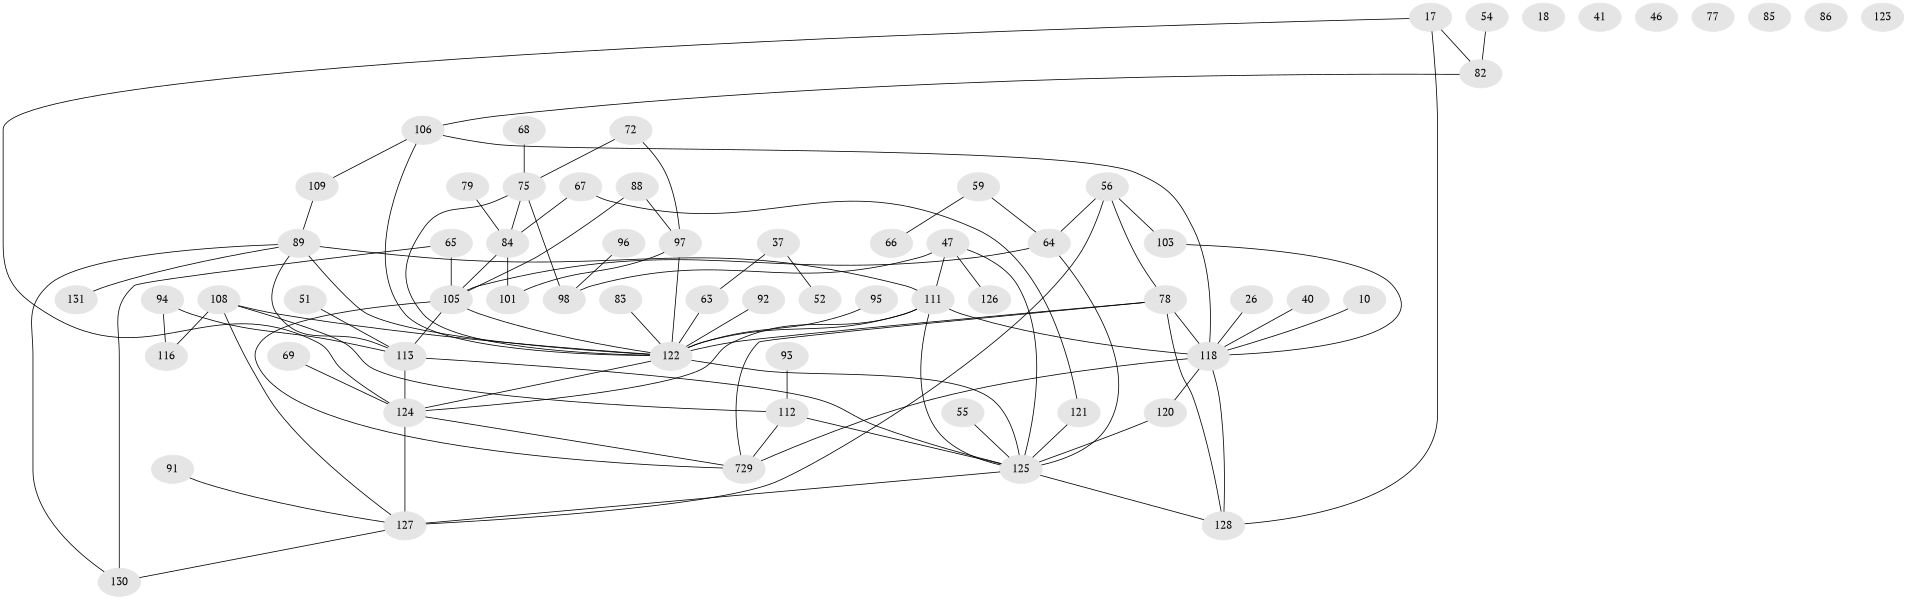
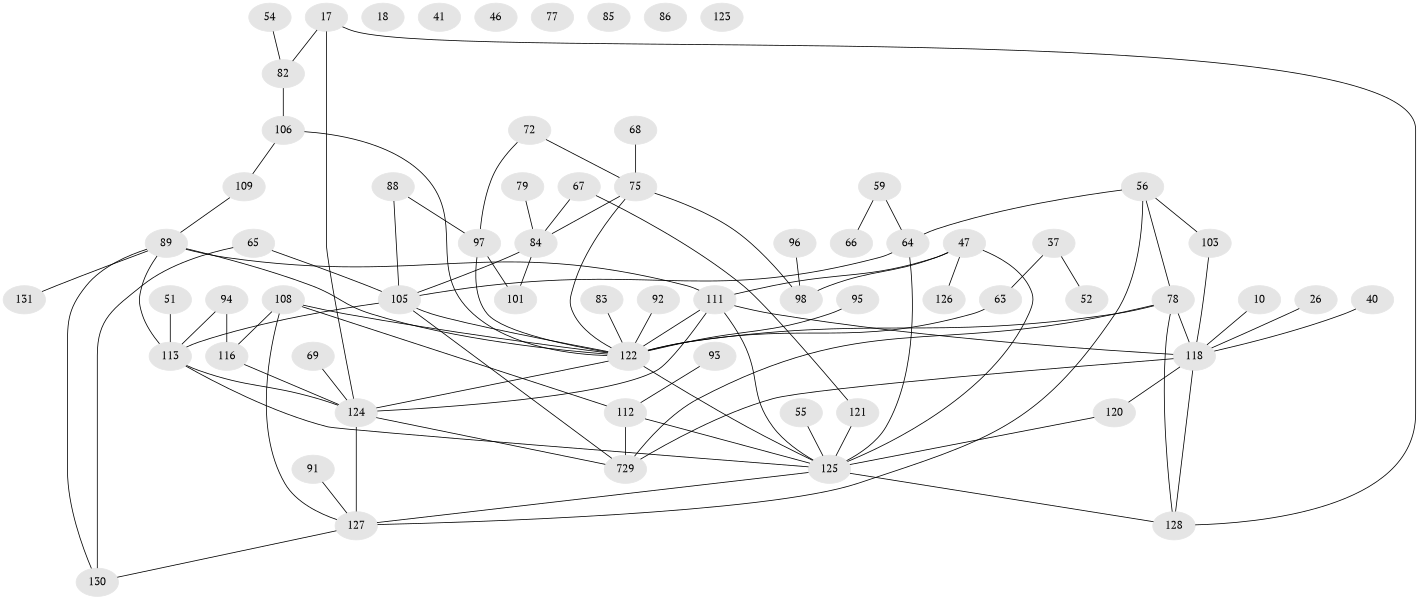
(889, 153) -> none
none -> (292, 385)
